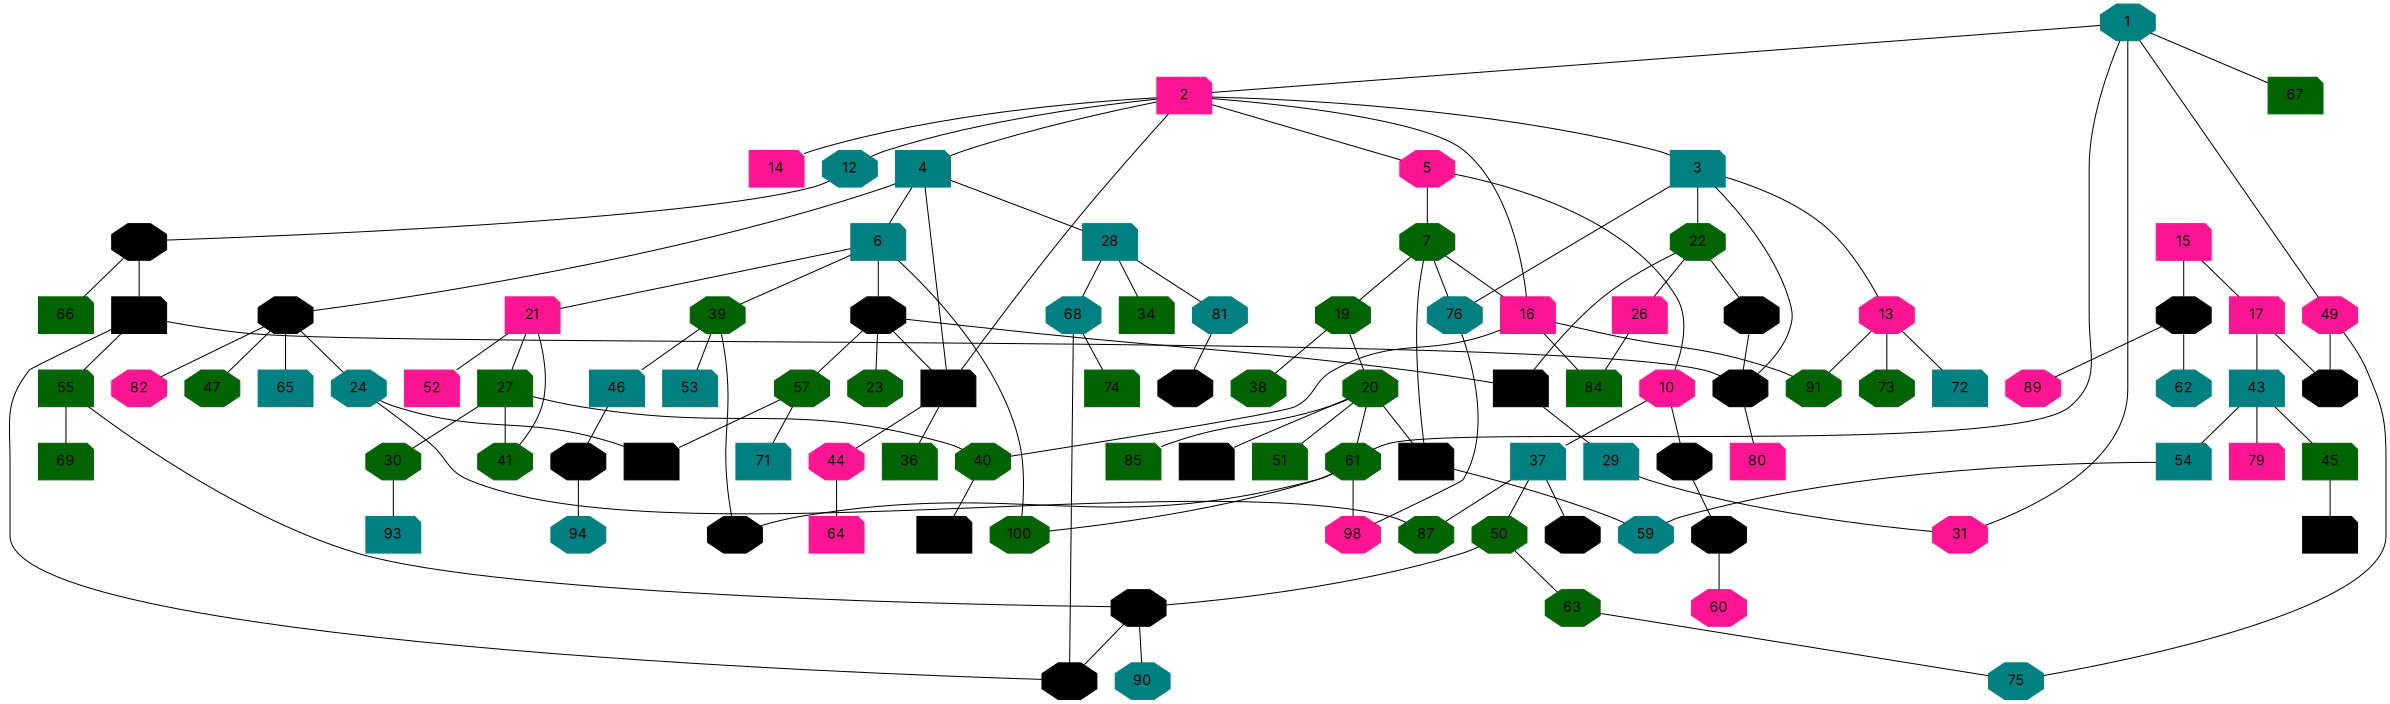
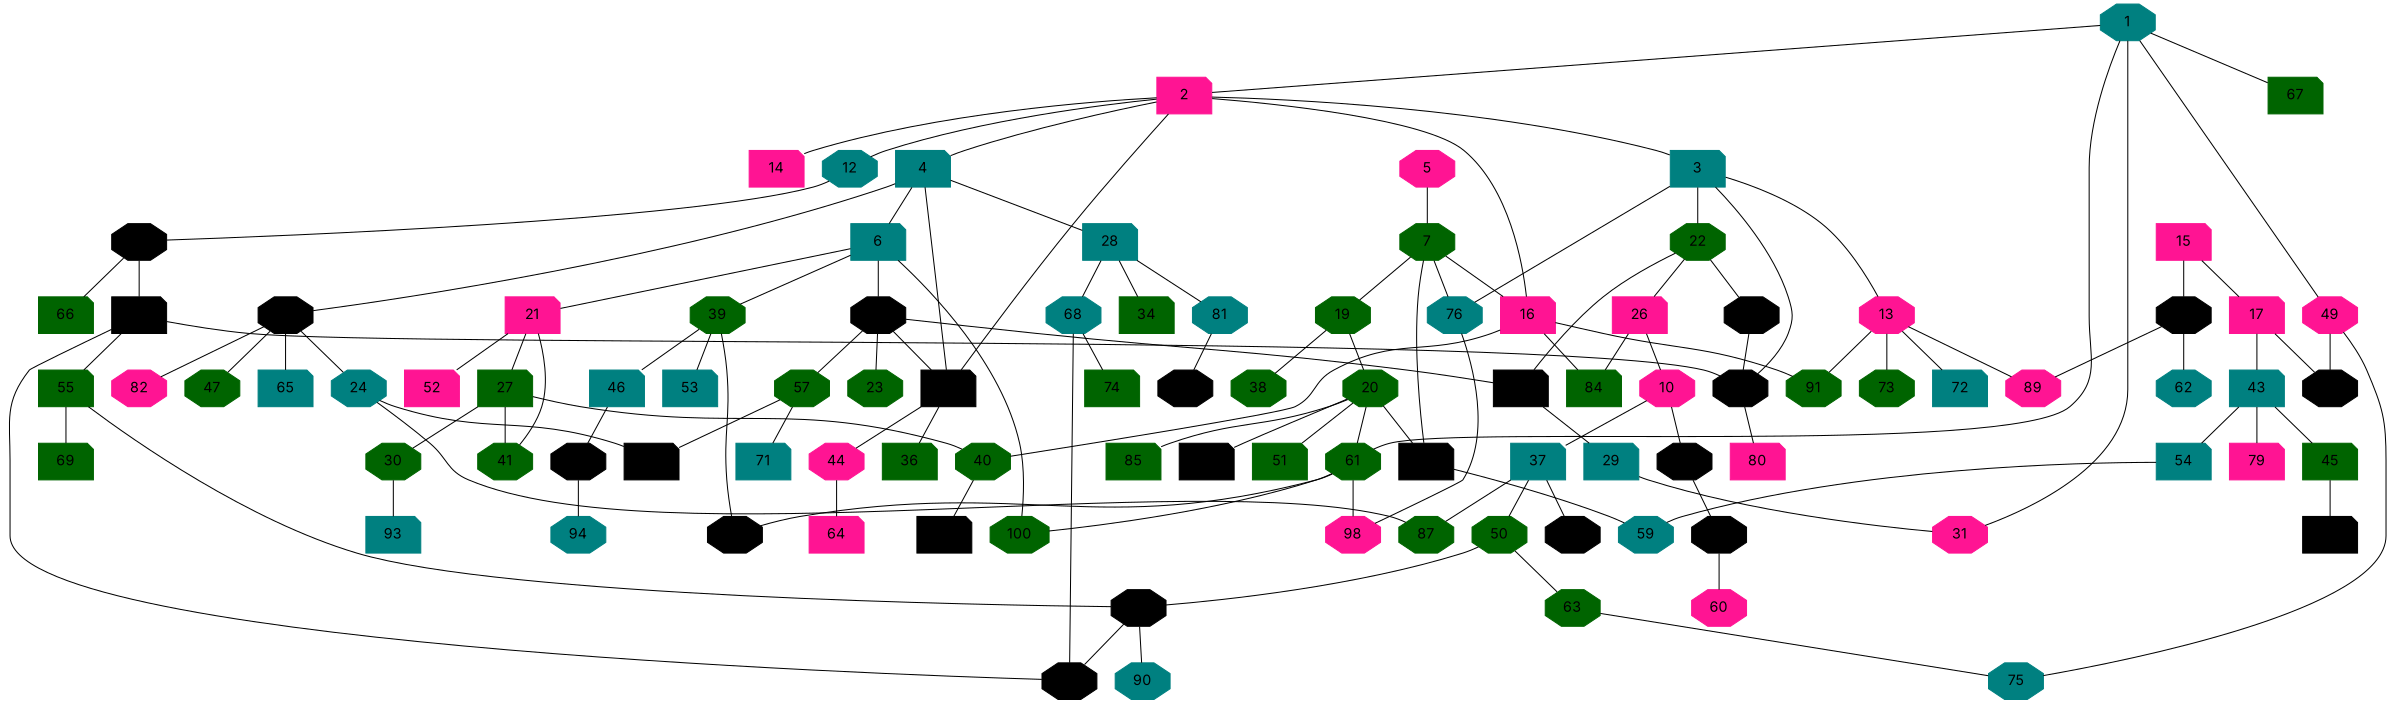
(1307, 132) -> none
(1611, 233) -> (1654, 352)
none -> (1960, 352)
